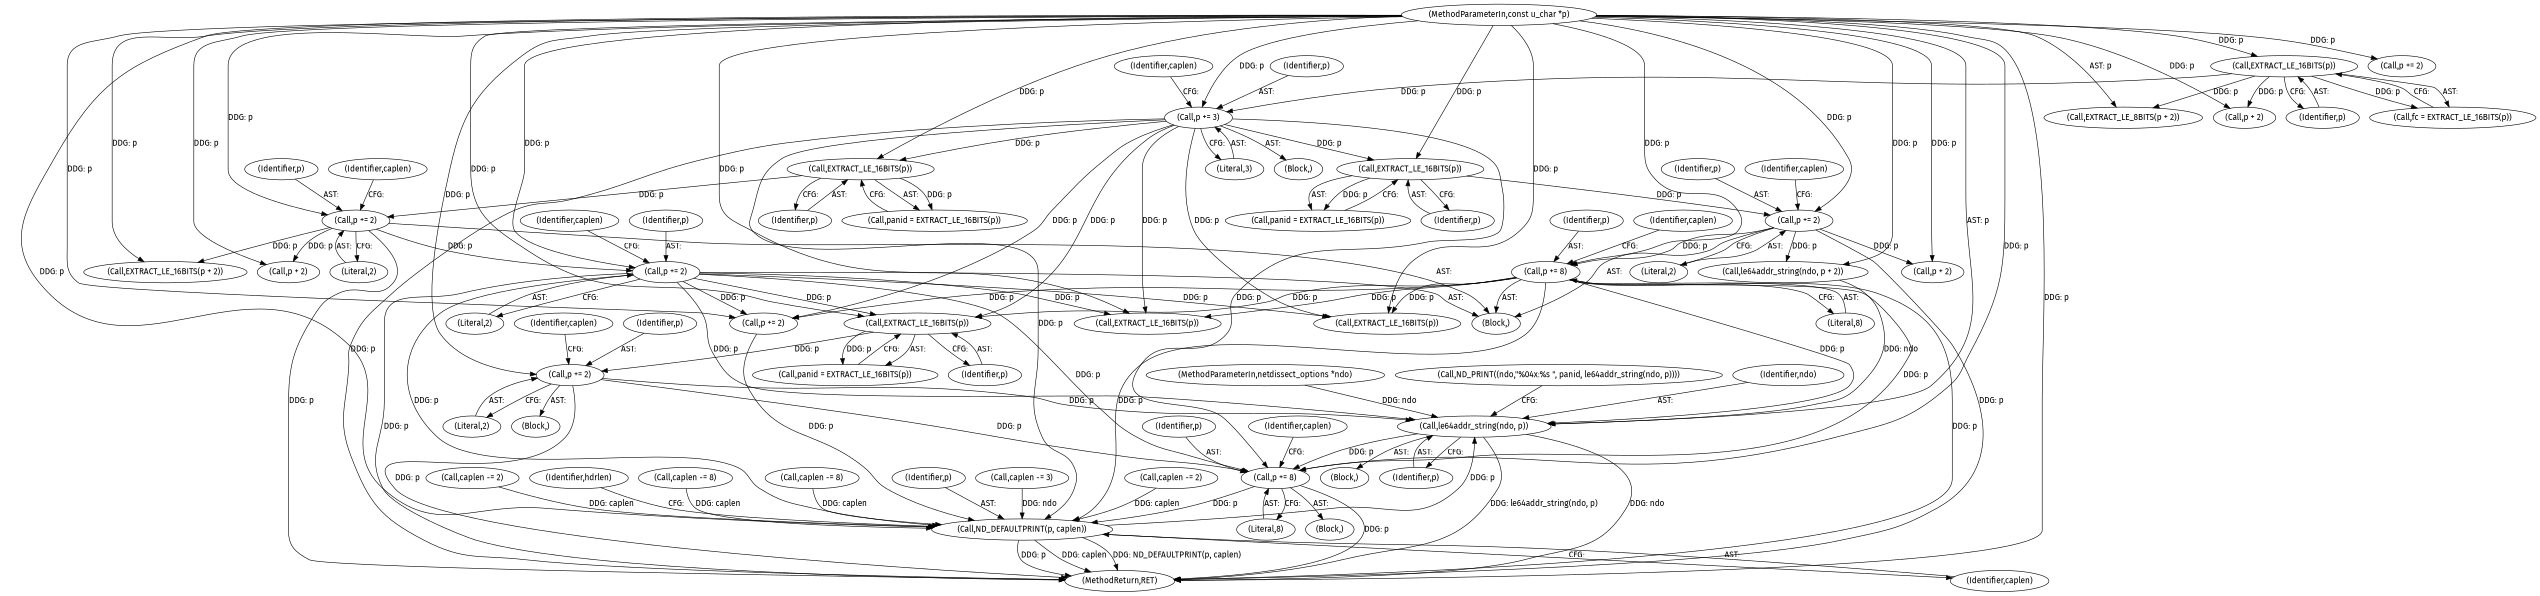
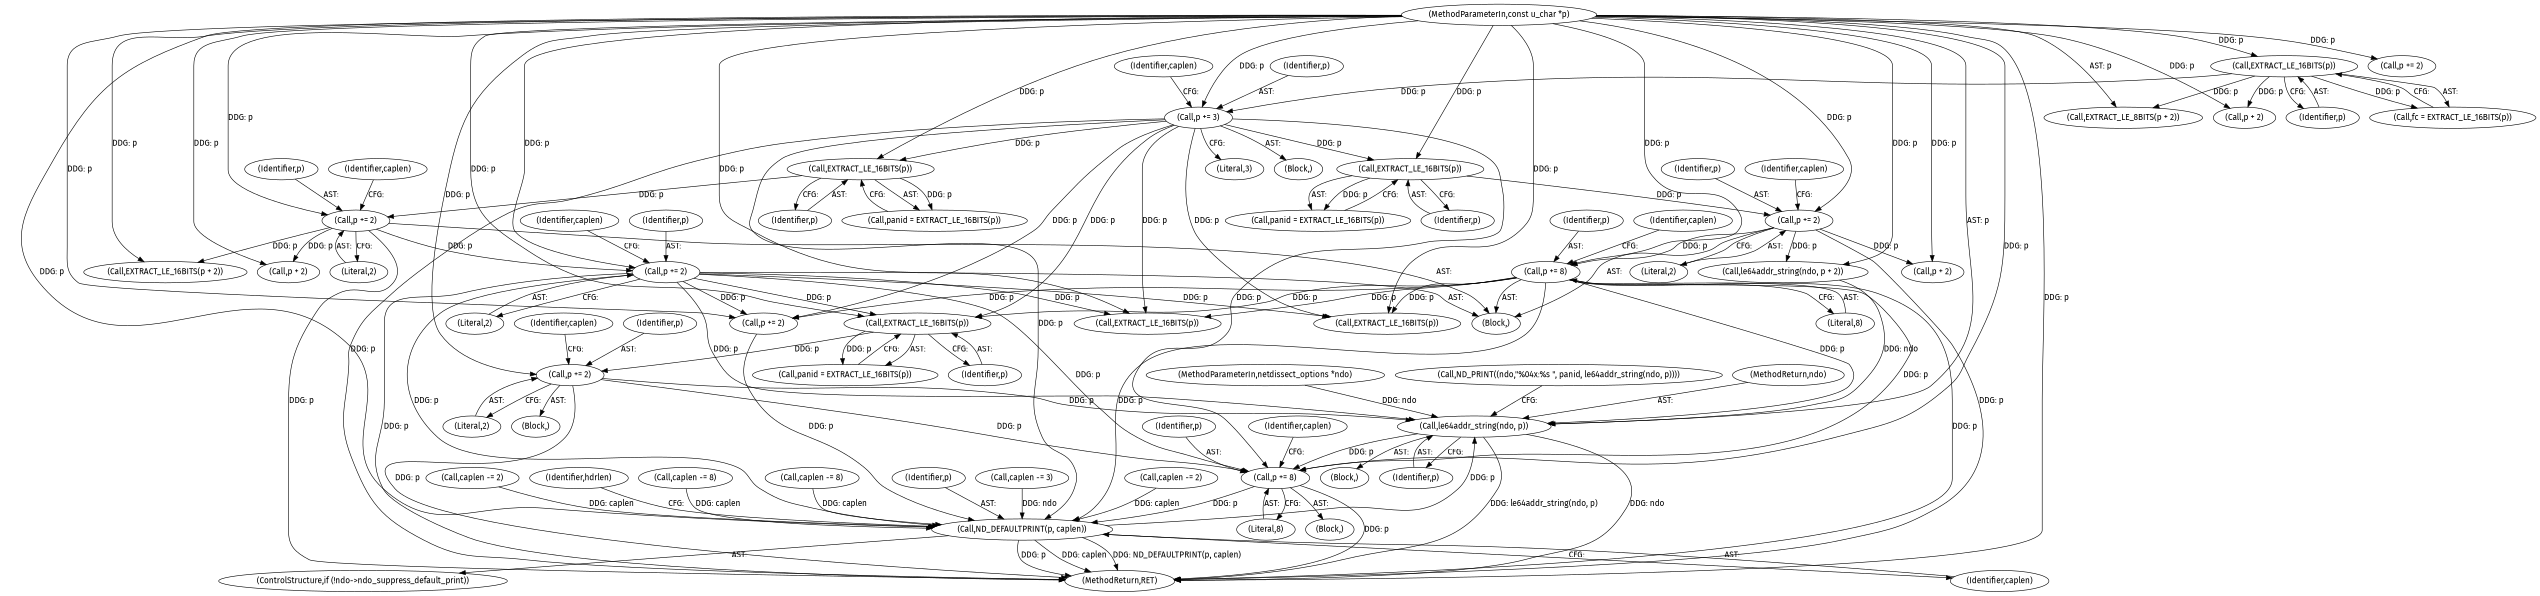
(1230, 143) -> none
(1788, 375) -> (1788, 375)
none -> (363, 581)
